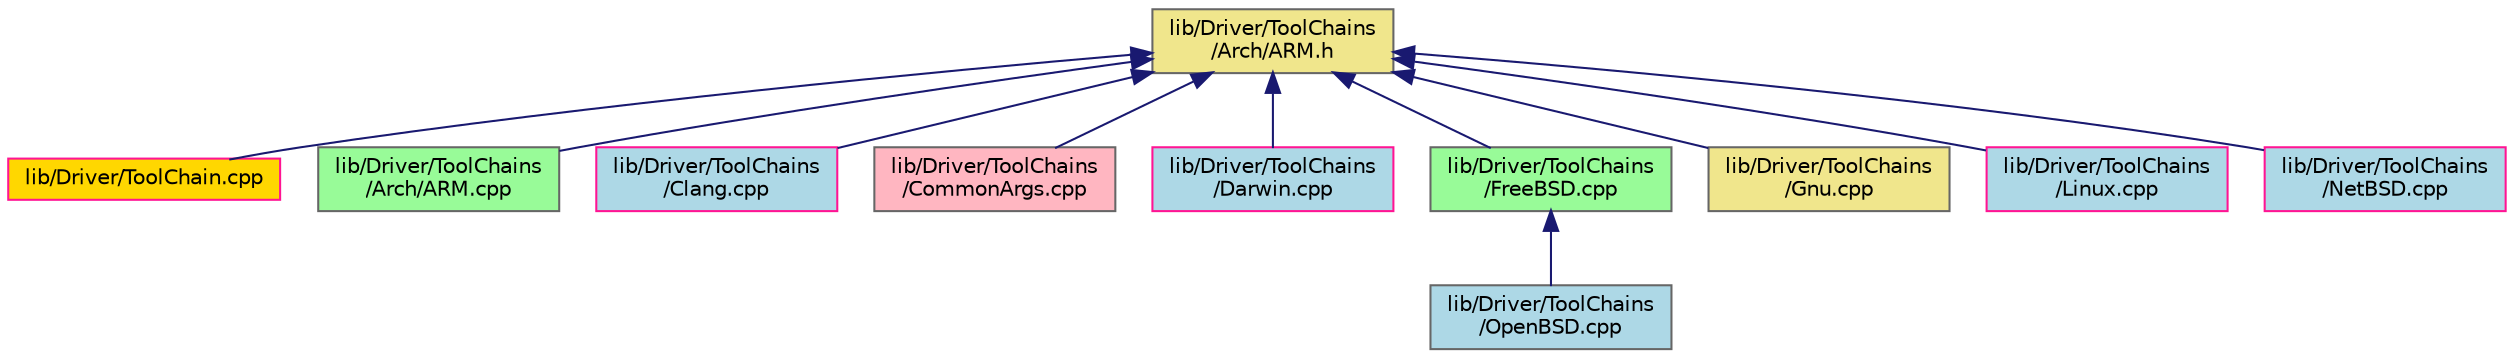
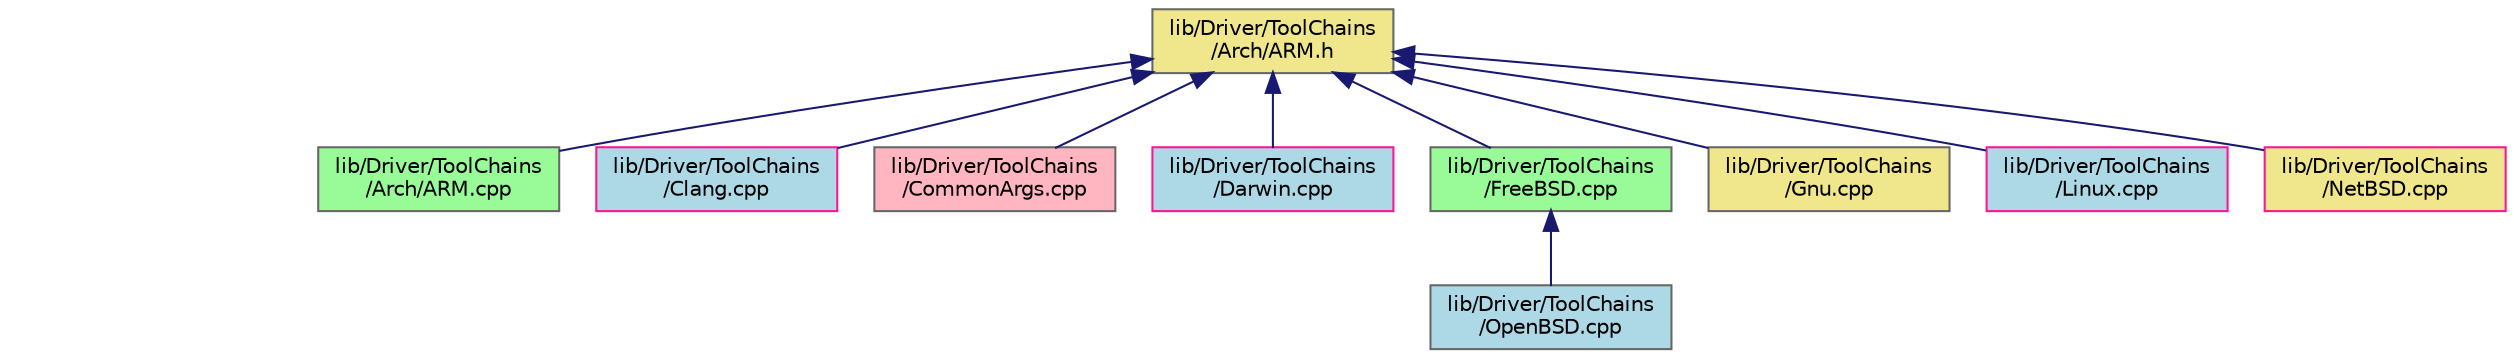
(144, 179) -> none
(2385, 179) -> (2385, 179)
